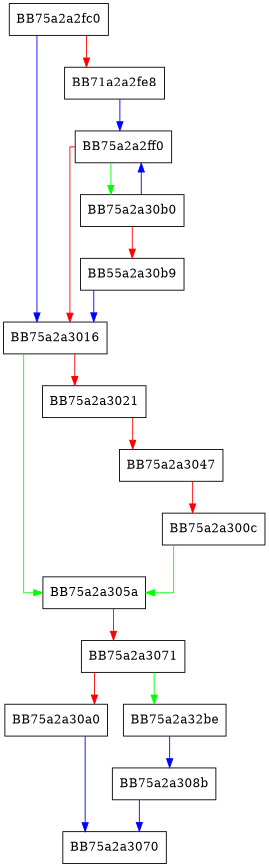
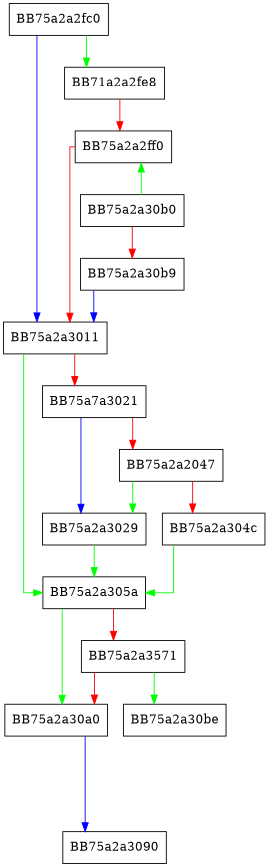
(86, 47) -> (86, 47)
(120, 110) -> (120, 110)
(111, 174) -> none
(141, 183) -> (141, 183)
(132, 274) -> (132, 274)
(55, 338) -> (55, 338)
(94, 402) -> (94, 402)
(171, 465) -> (171, 465)
none -> (94, 529)
(214, 529) -> (214, 529)
none -> (62, 652)
(133, 656) -> (133, 656)
(175, 720) -> (175, 720)
(164, 784) -> none
(115, 848) -> (115, 848)
